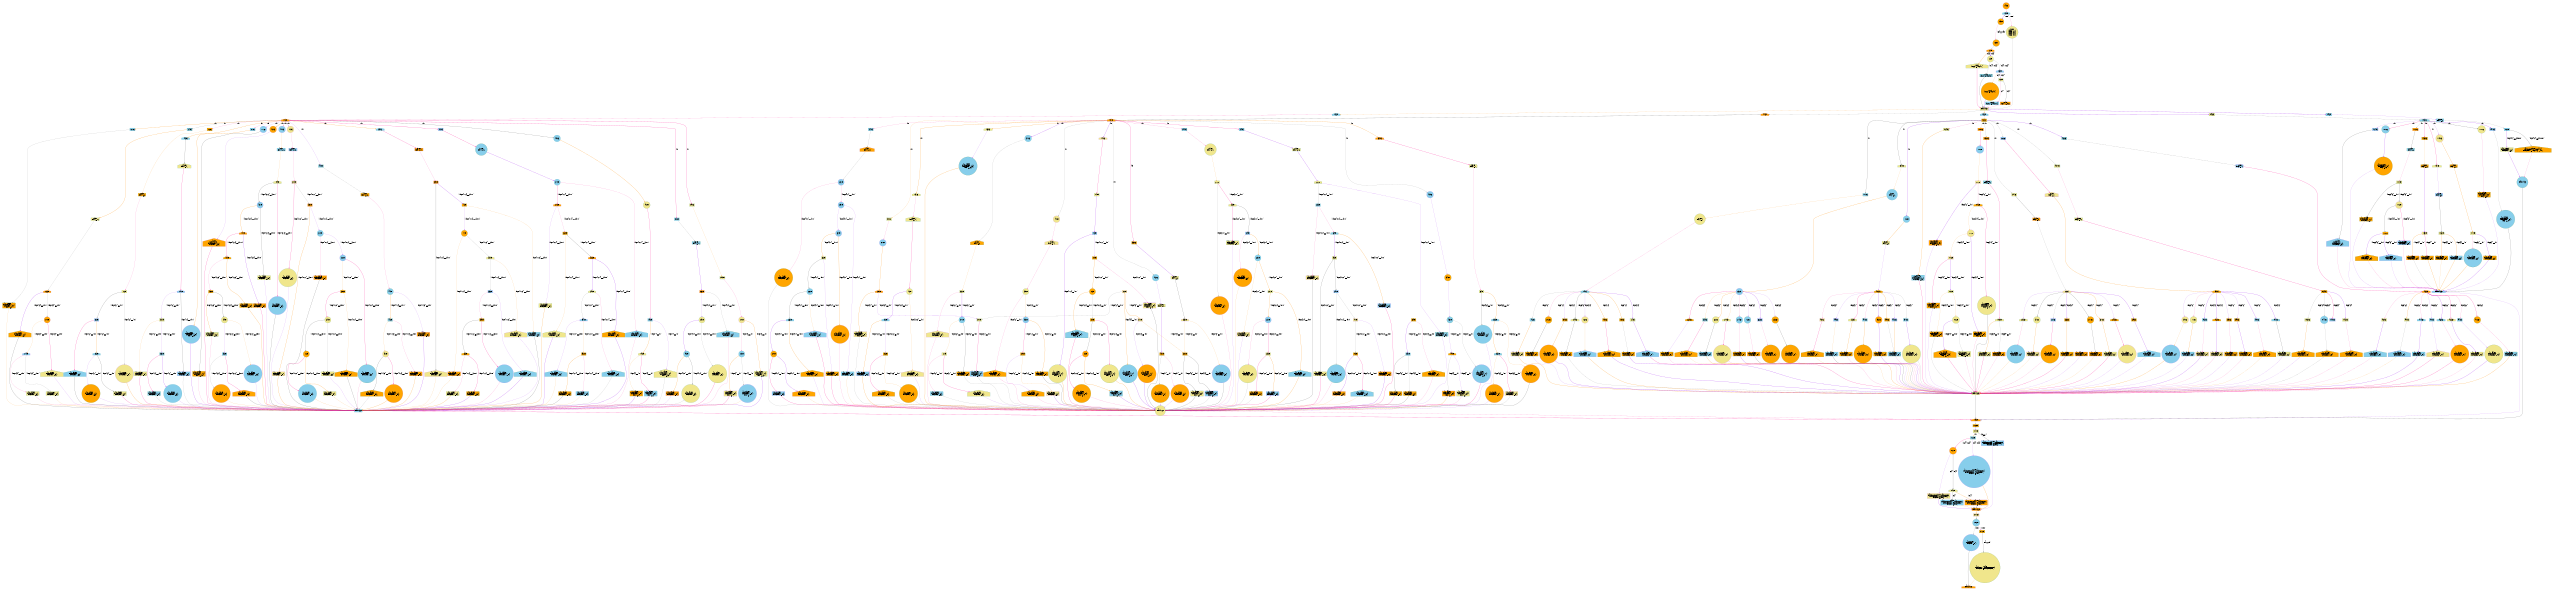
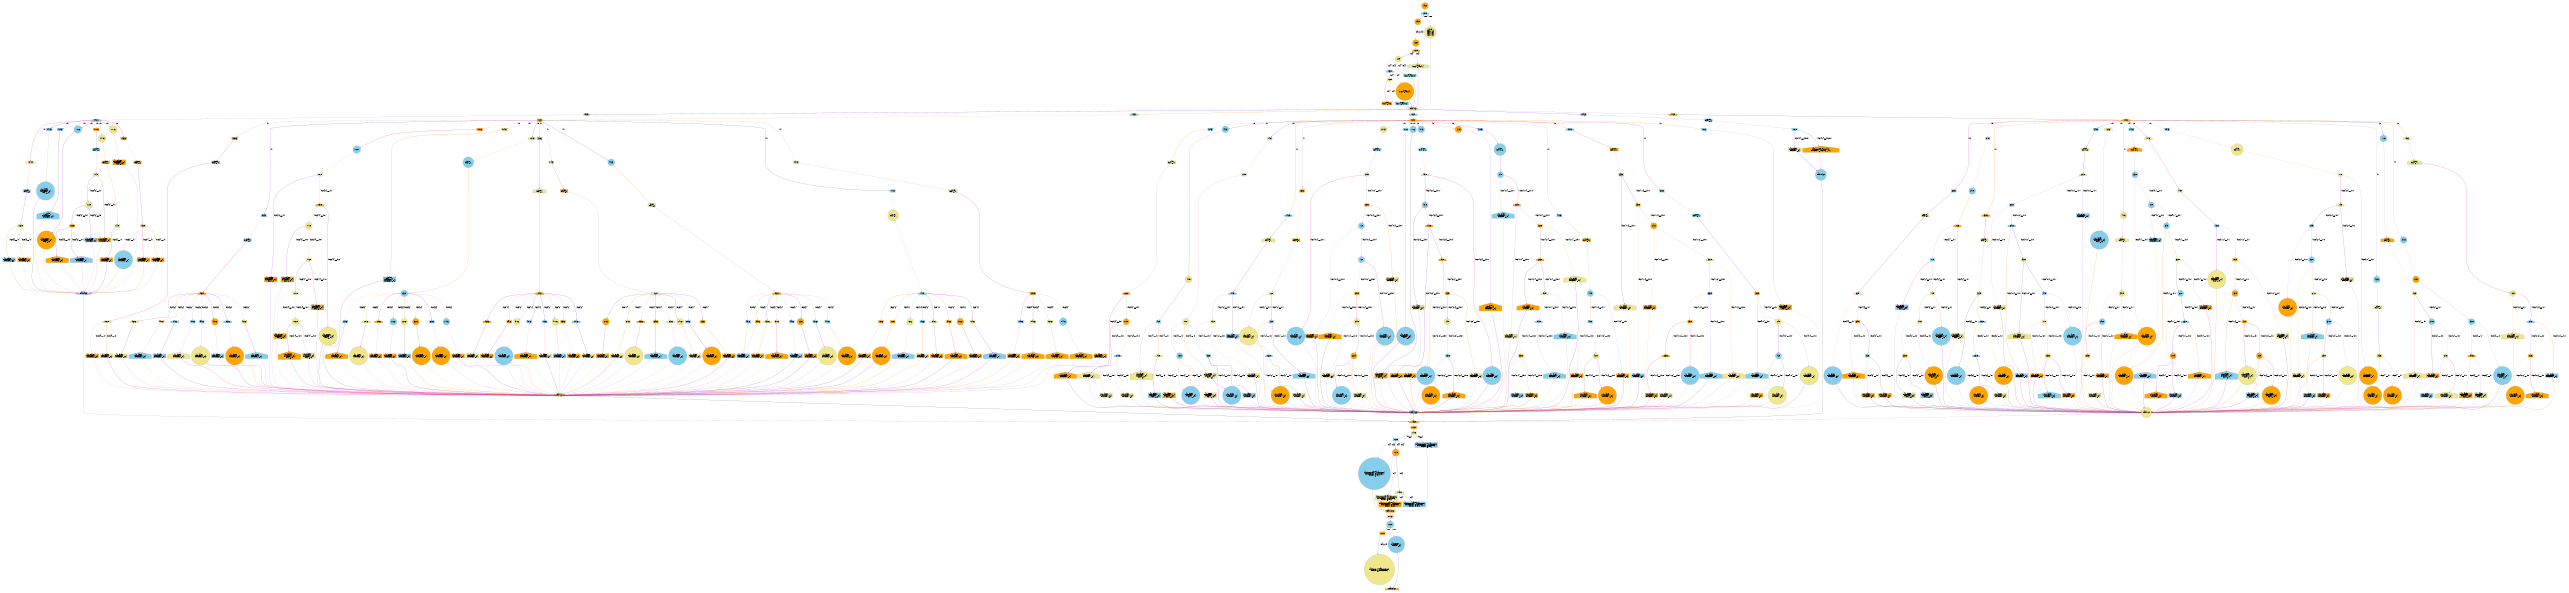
(1134, 243) -> (1954, 191)
(288, 278) -> (1296, 336)
(1061, 316) -> (1932, 276)
(979, 320) -> (1932, 260)
(1185, 336) -> (1858, 307)
none -> (1014, 356)
(1320, 374) -> (2019, 336)
(1033, 394) -> none
(1976, 435) -> (1409, 436)
